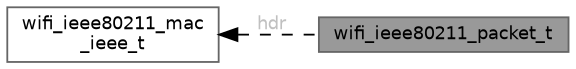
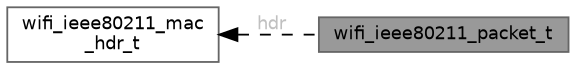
(113, 35) -> (113, 35)
